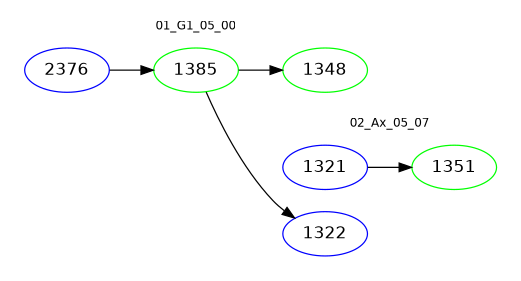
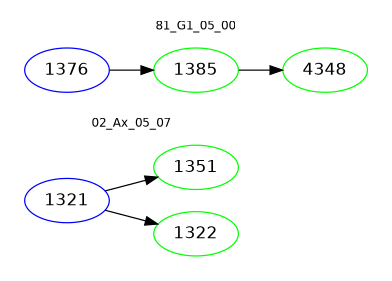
(196, 26) -> (196, 26)
(67, 70) -> (67, 70)
(325, 70) -> (325, 70)
(239, 156) -> (125, 216)
(325, 234) -> (196, 234)
